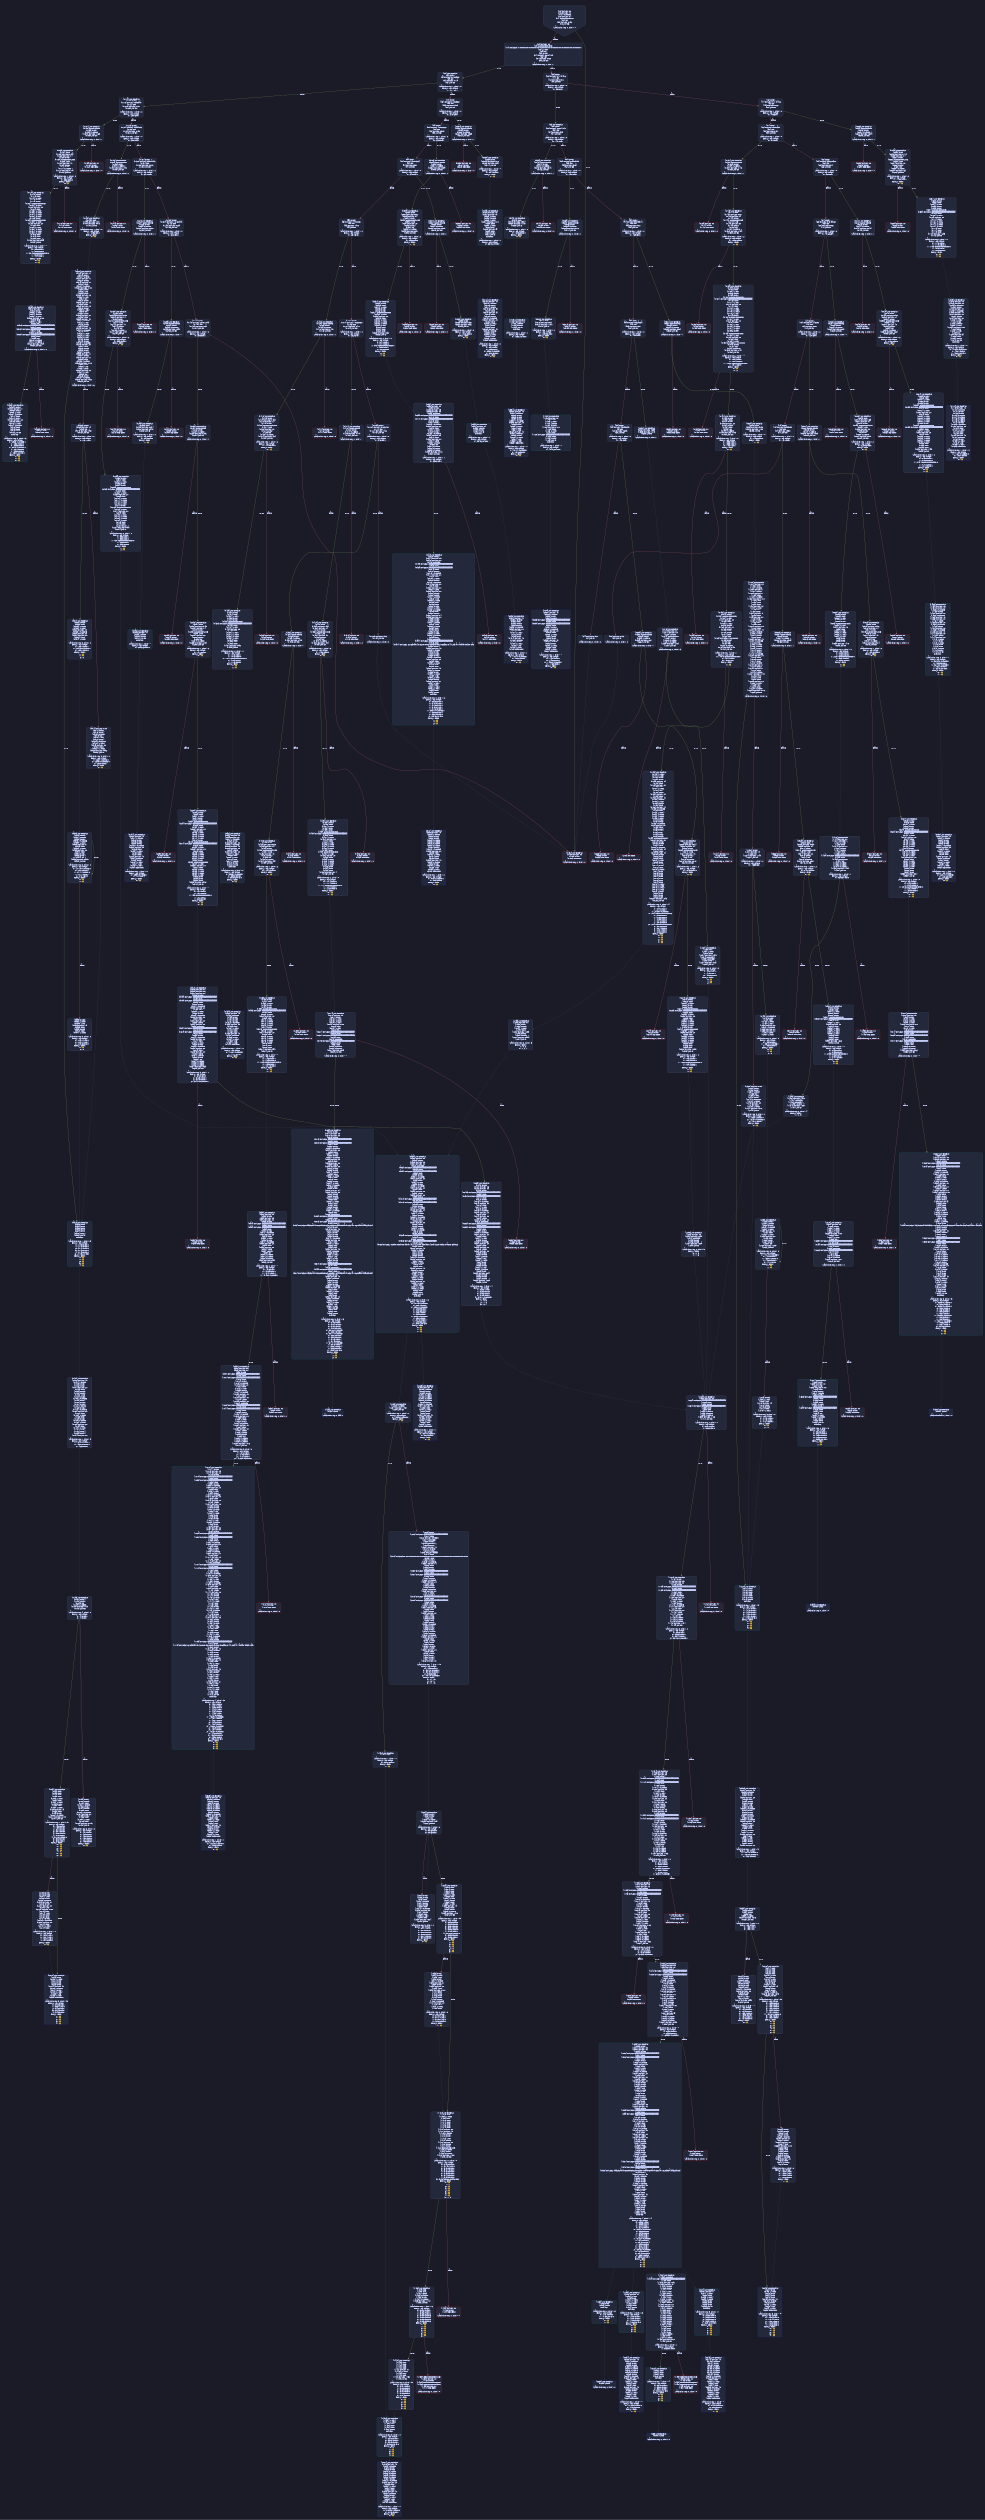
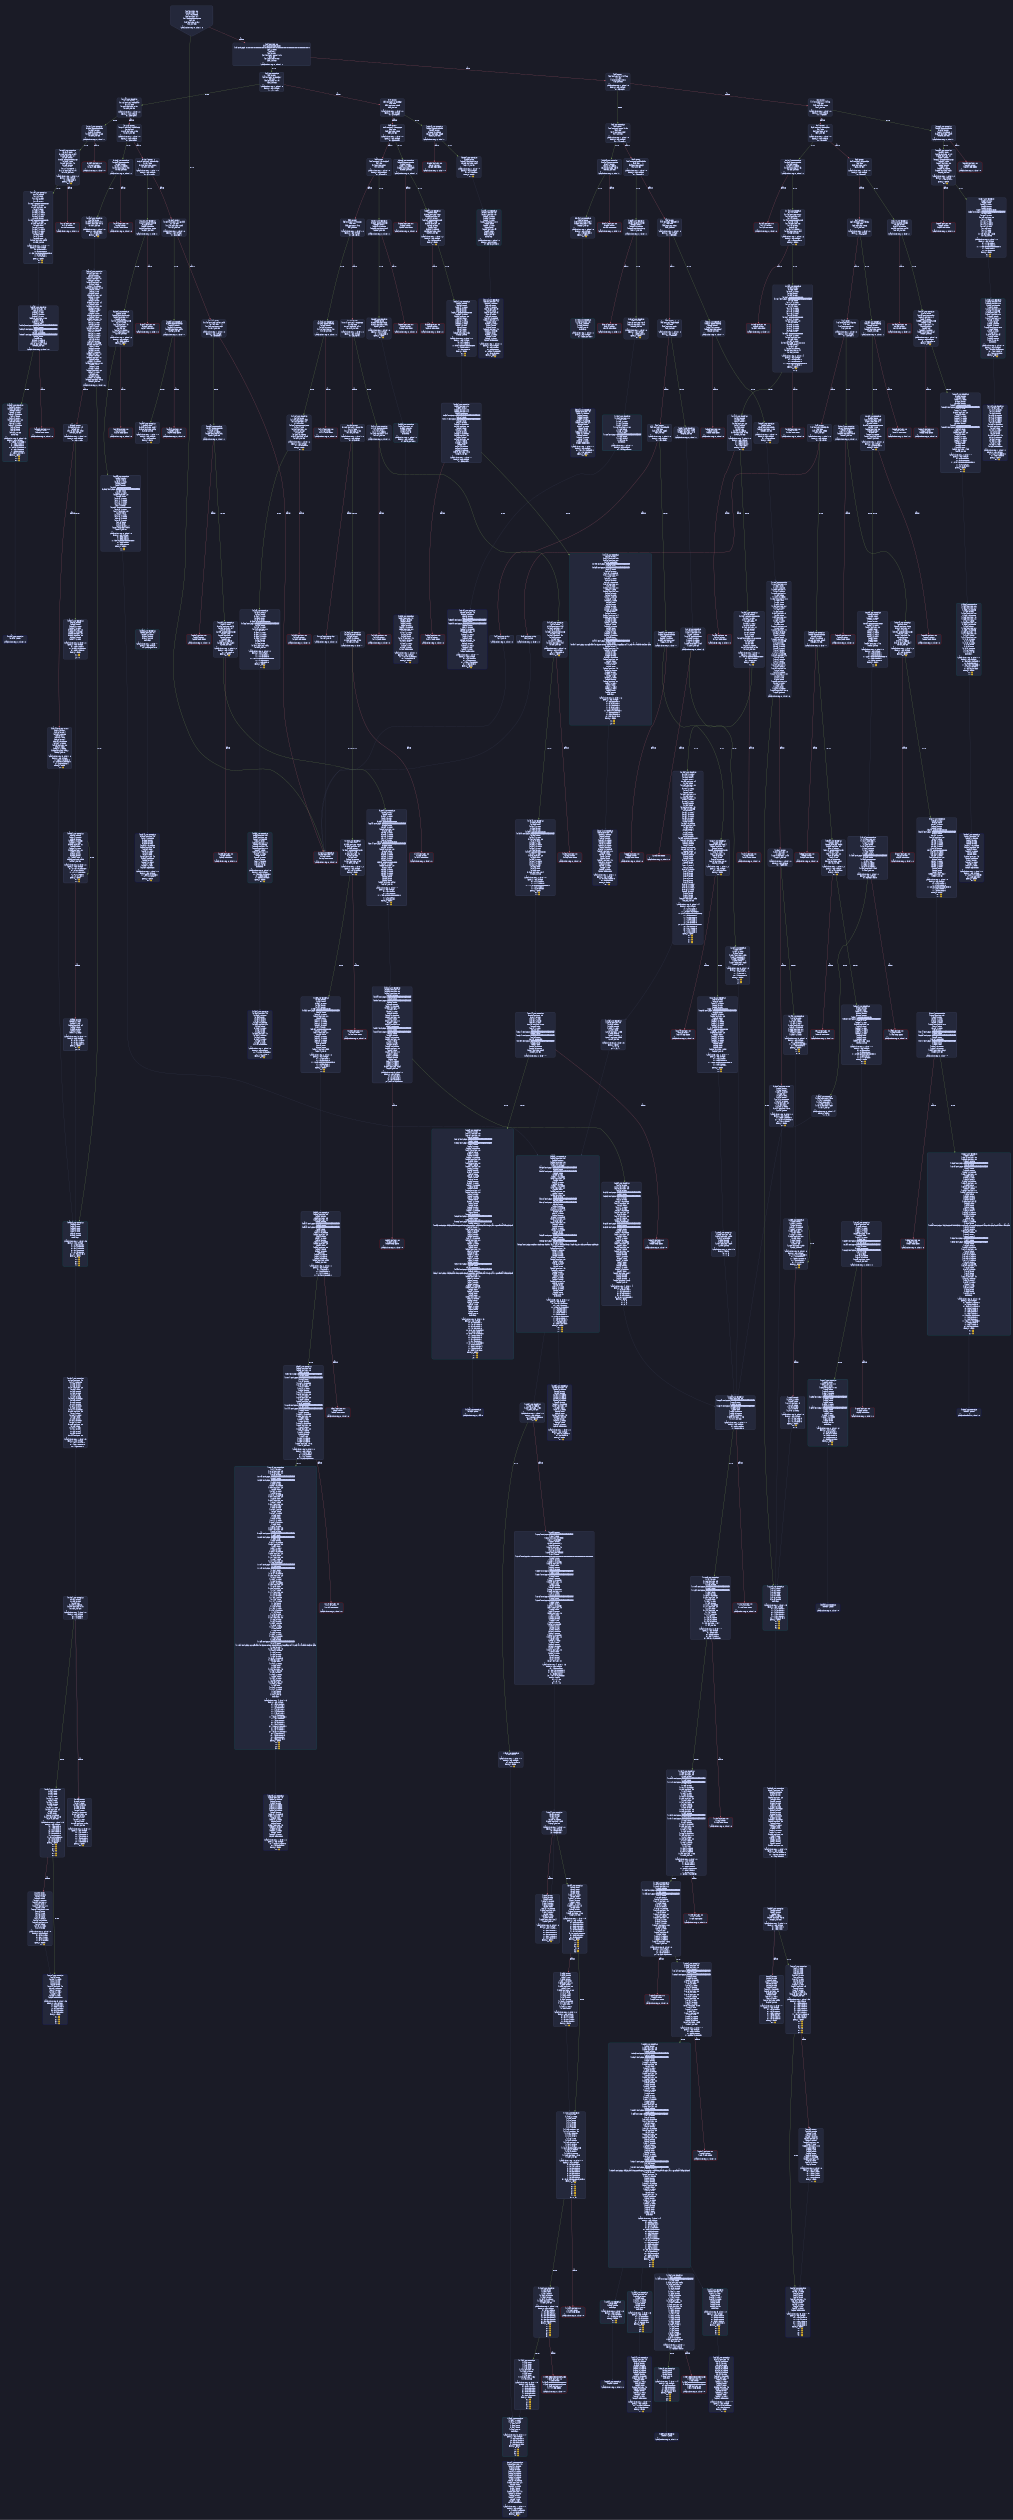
none -> (15, 639)
